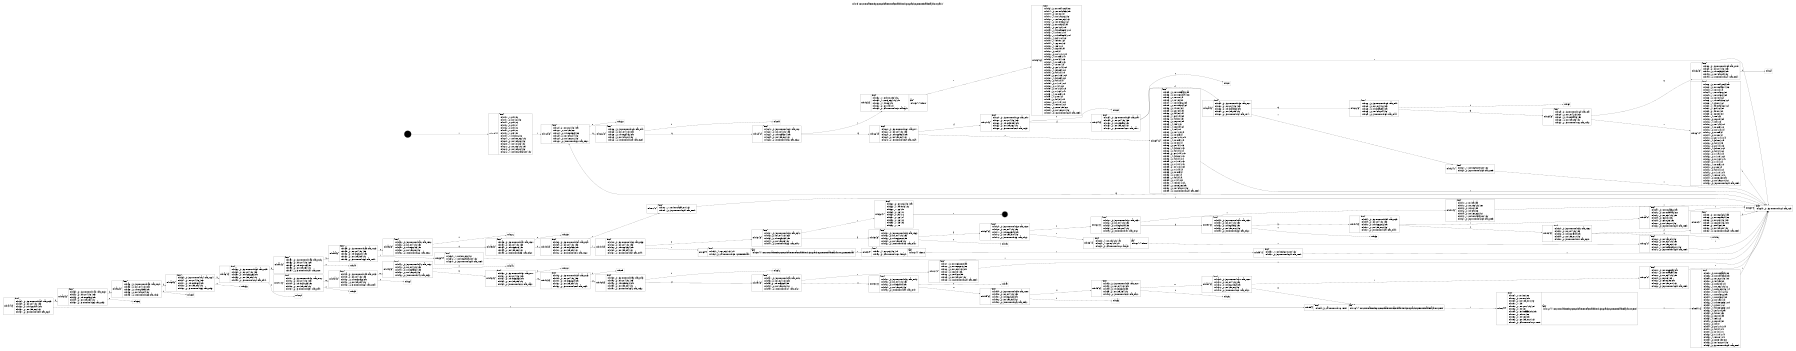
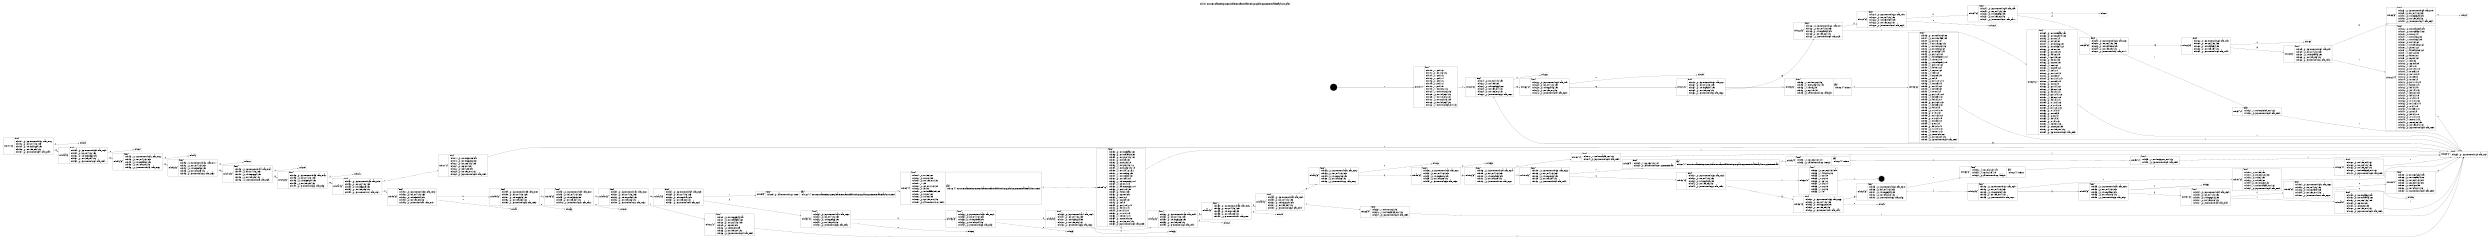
(1303, 296) -> (650, 197)
